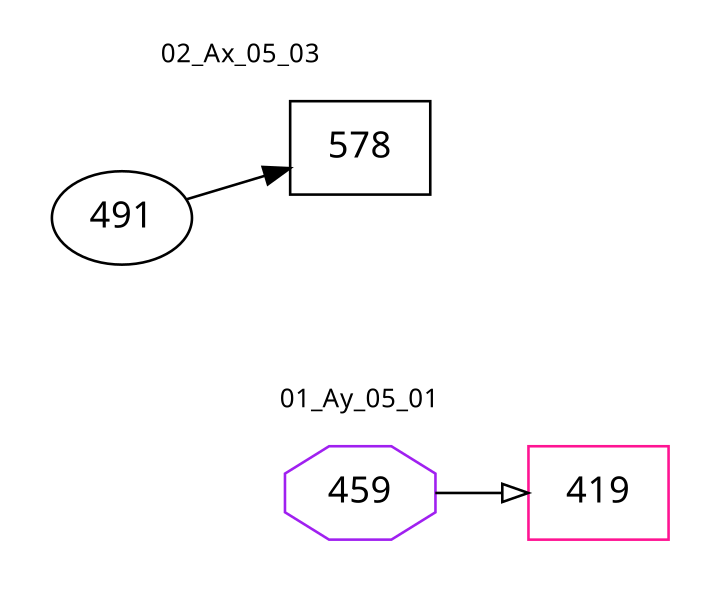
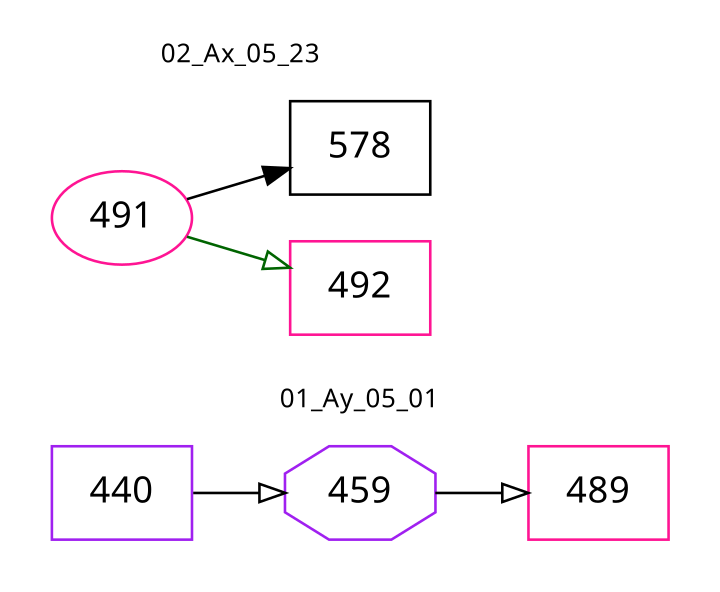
(241, 56) -> (241, 56)
(122, 218) -> (122, 218)
none -> (360, 288)
none -> (122, 493)
(599, 493) -> (599, 493)
